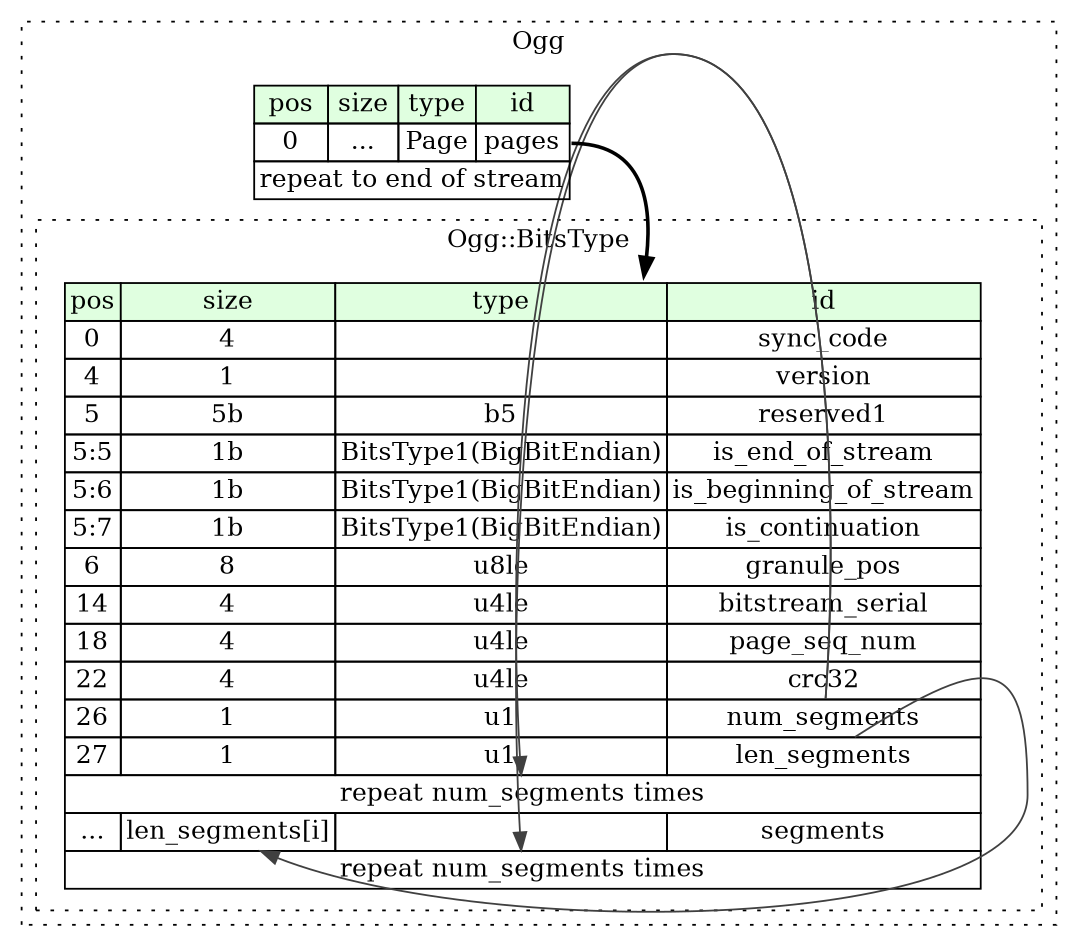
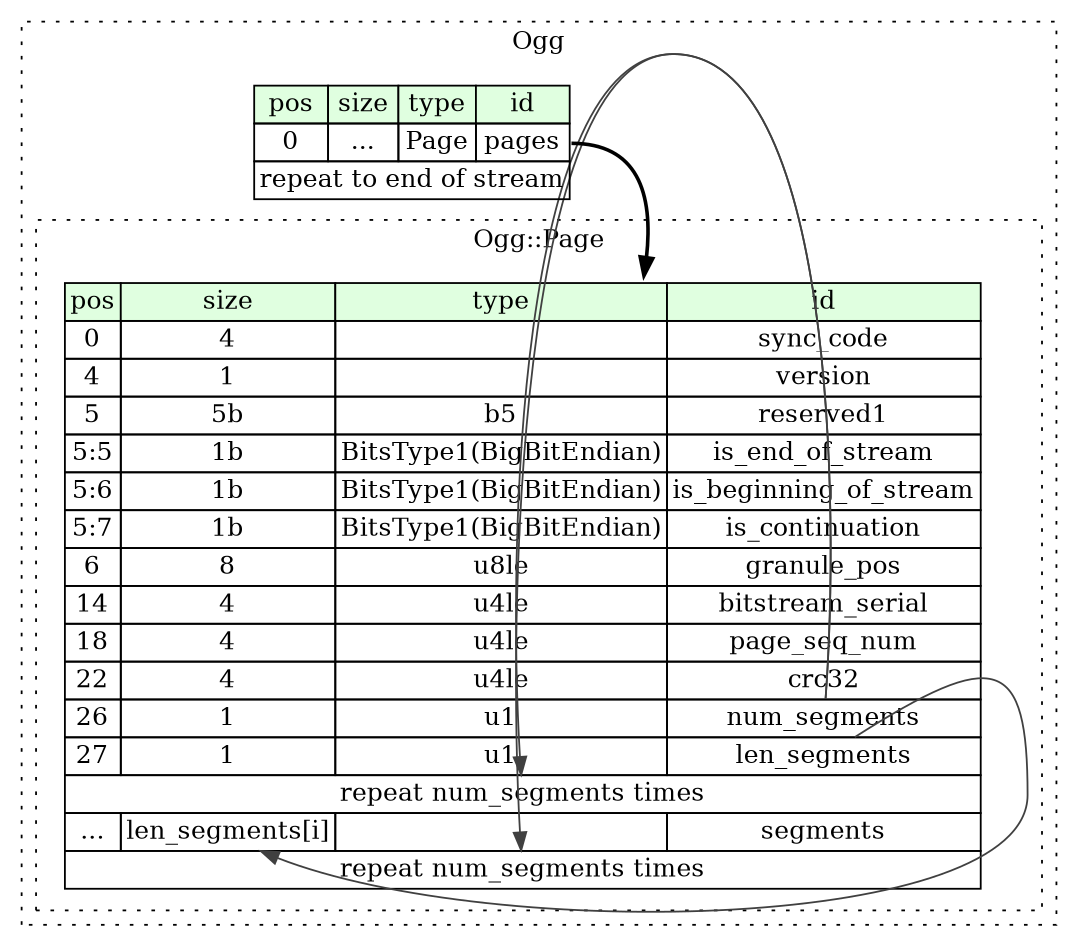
(539, 241) -> (539, 241)
